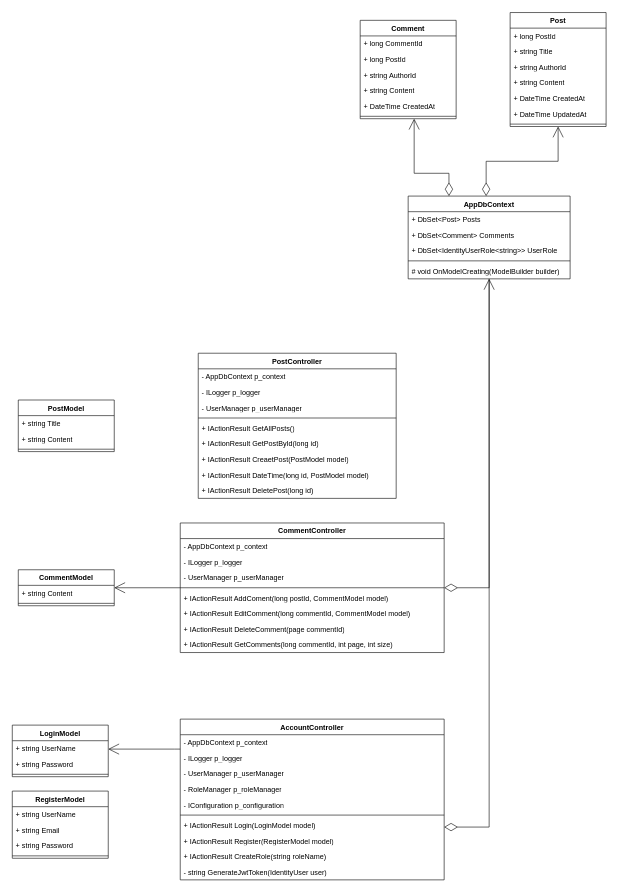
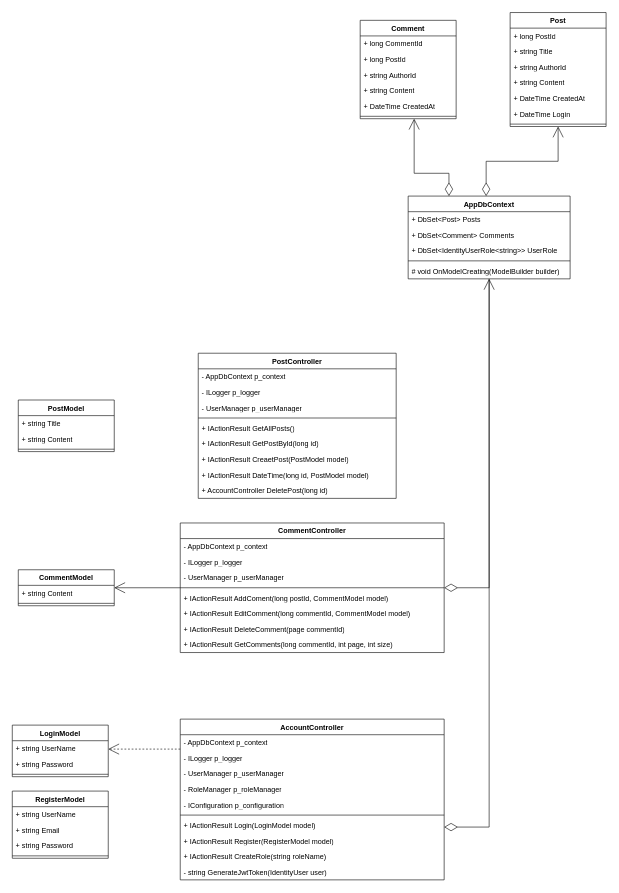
(551, 114) -> (542, 114)
(265, 491) -> (273, 491)
(144, 749) -> (144, 749)
